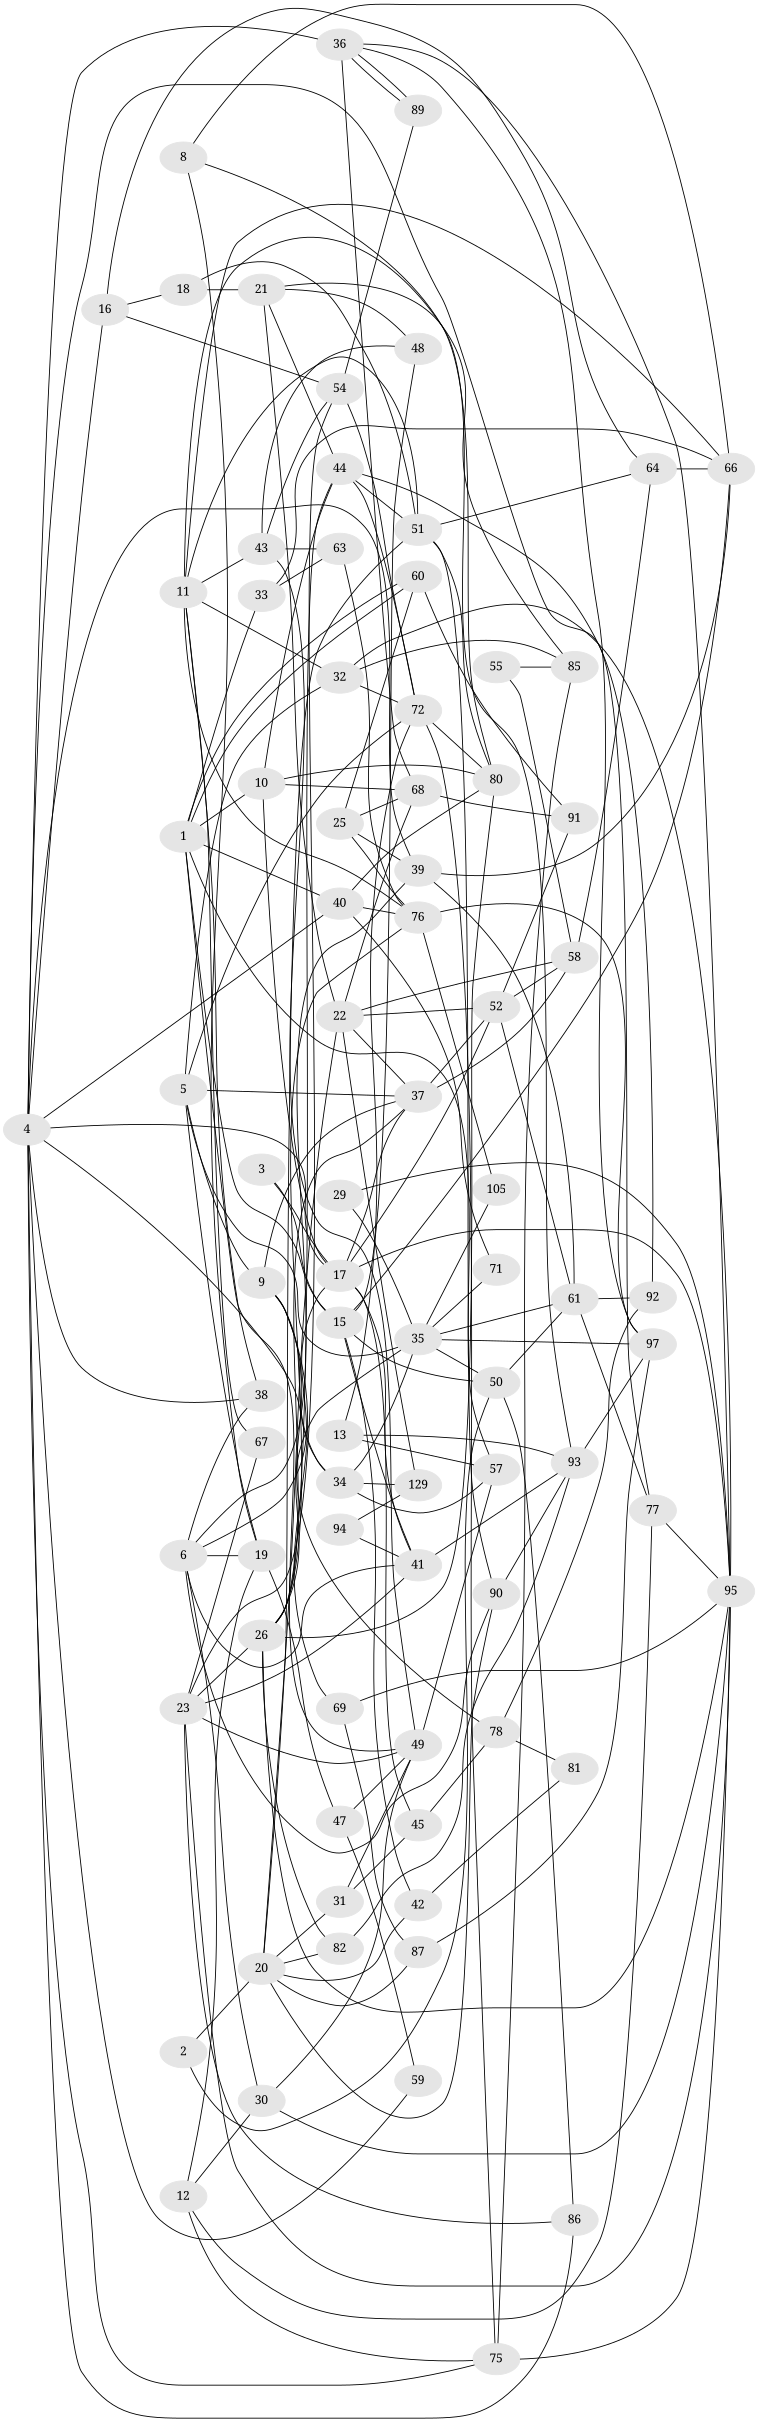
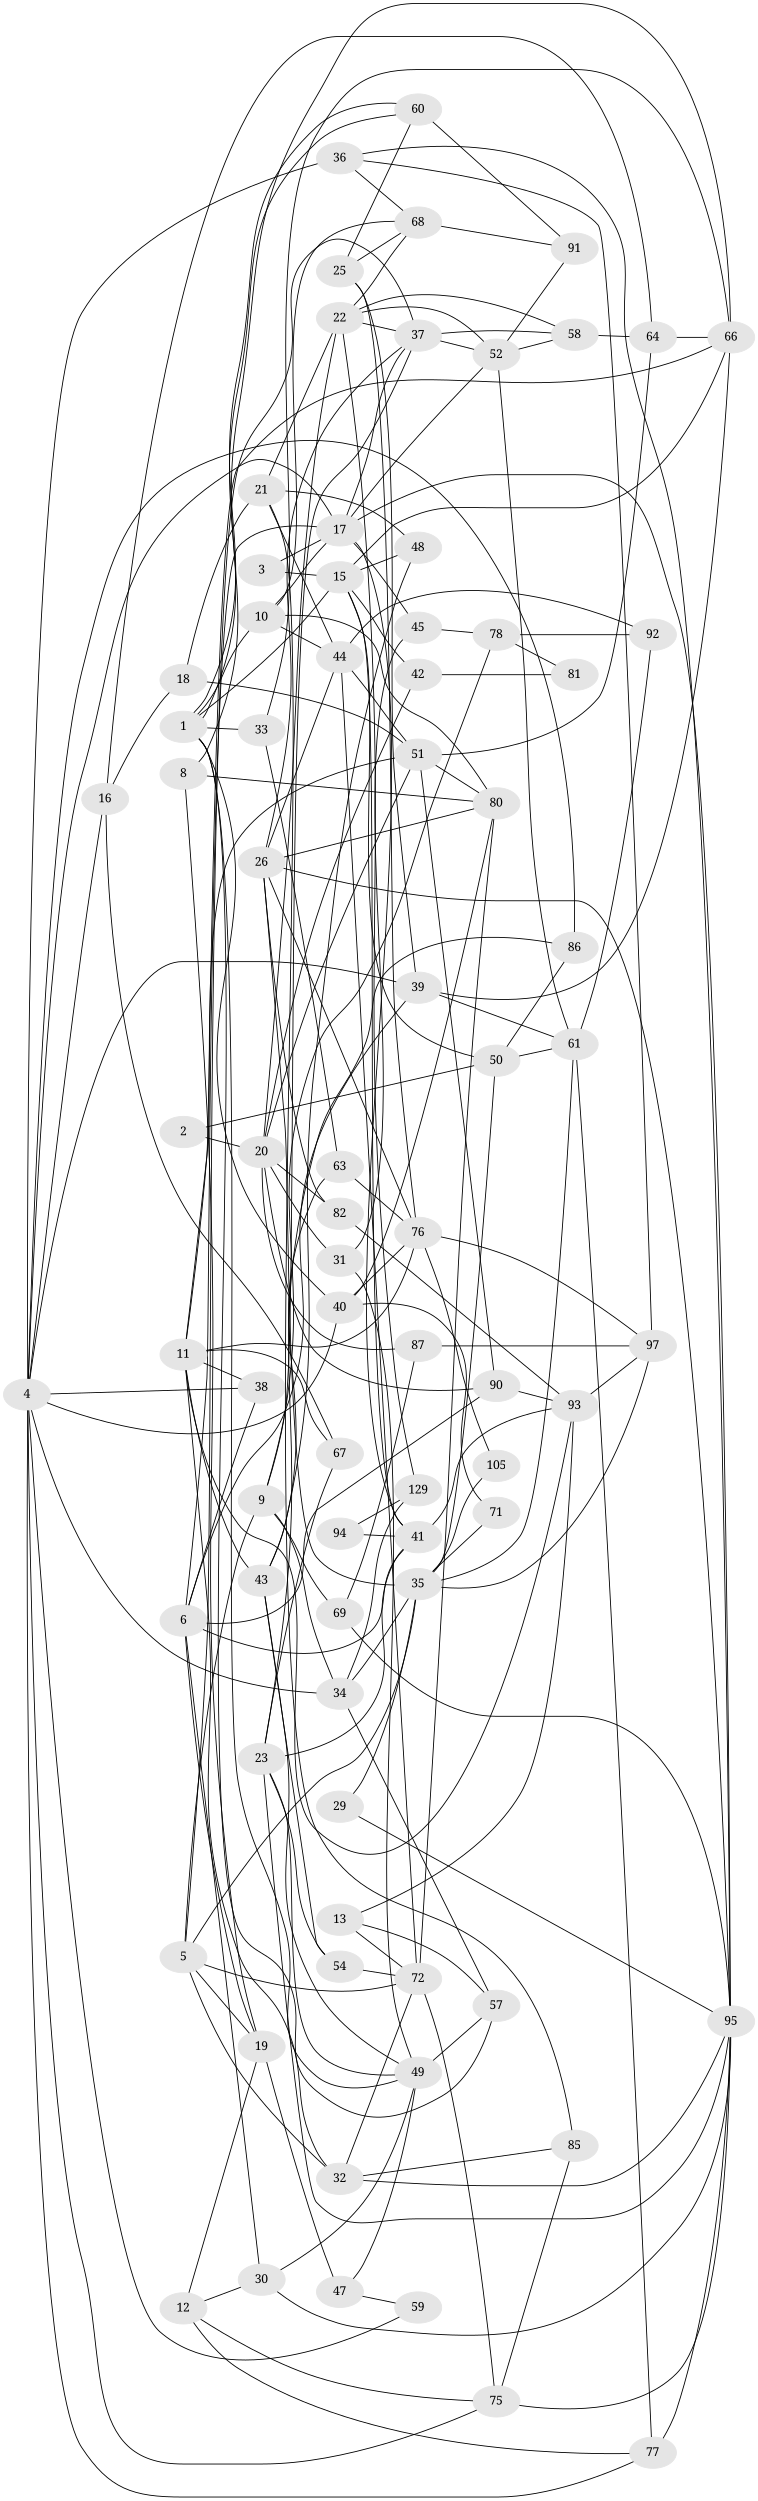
(418, 111) -> none
(223, 349) -> (158, 1149)
(496, 667) -> none
(220, 1675) -> none
